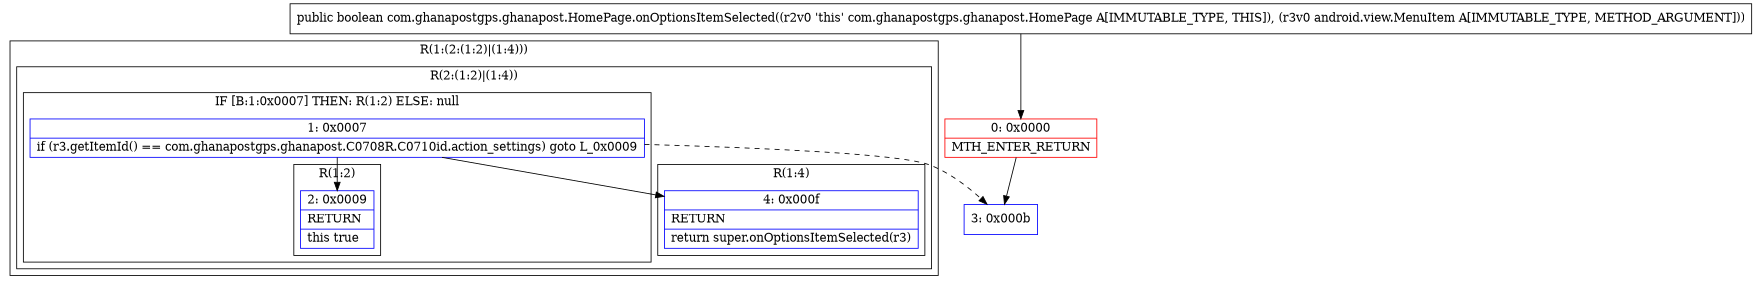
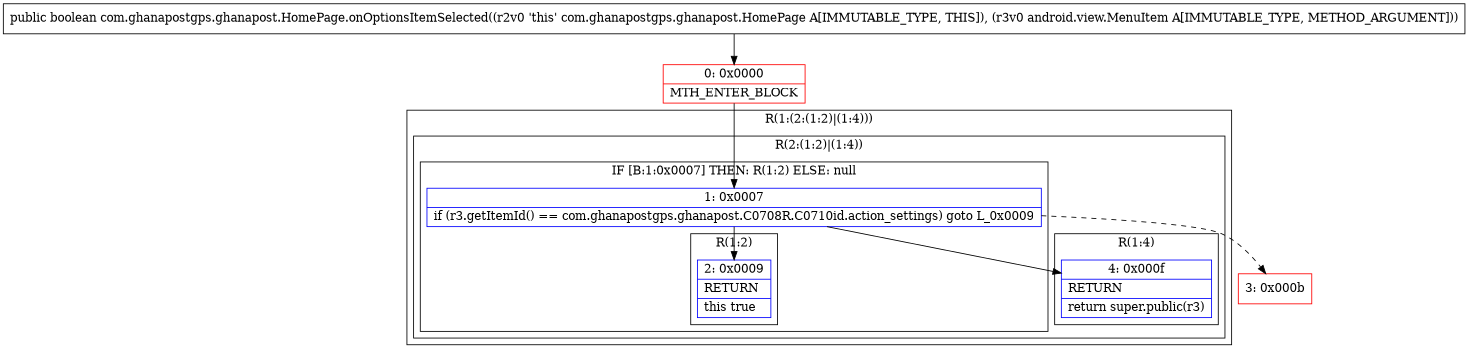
(1021, 147) -> (734, 93)
(1011, 177) -> (734, 141)
(1001, 220) -> (1275, 289)
(791, 238) -> (1136, 308)
